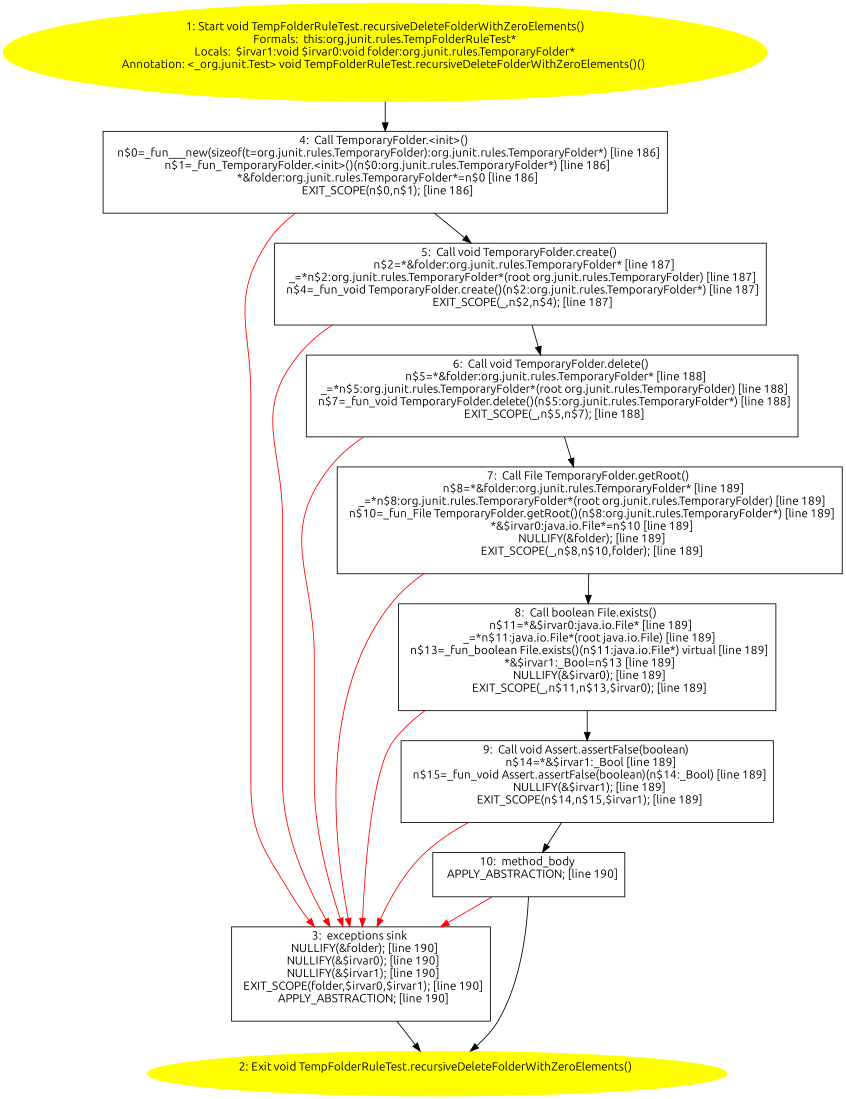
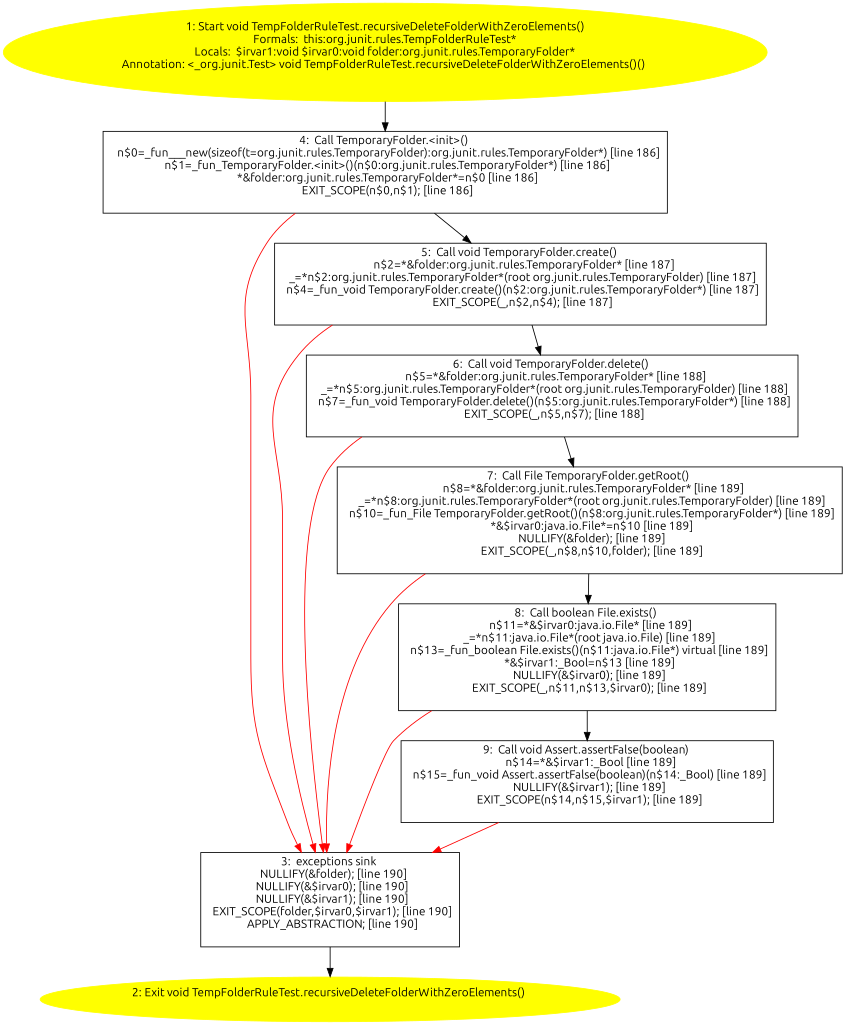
(529, 875) -> none
